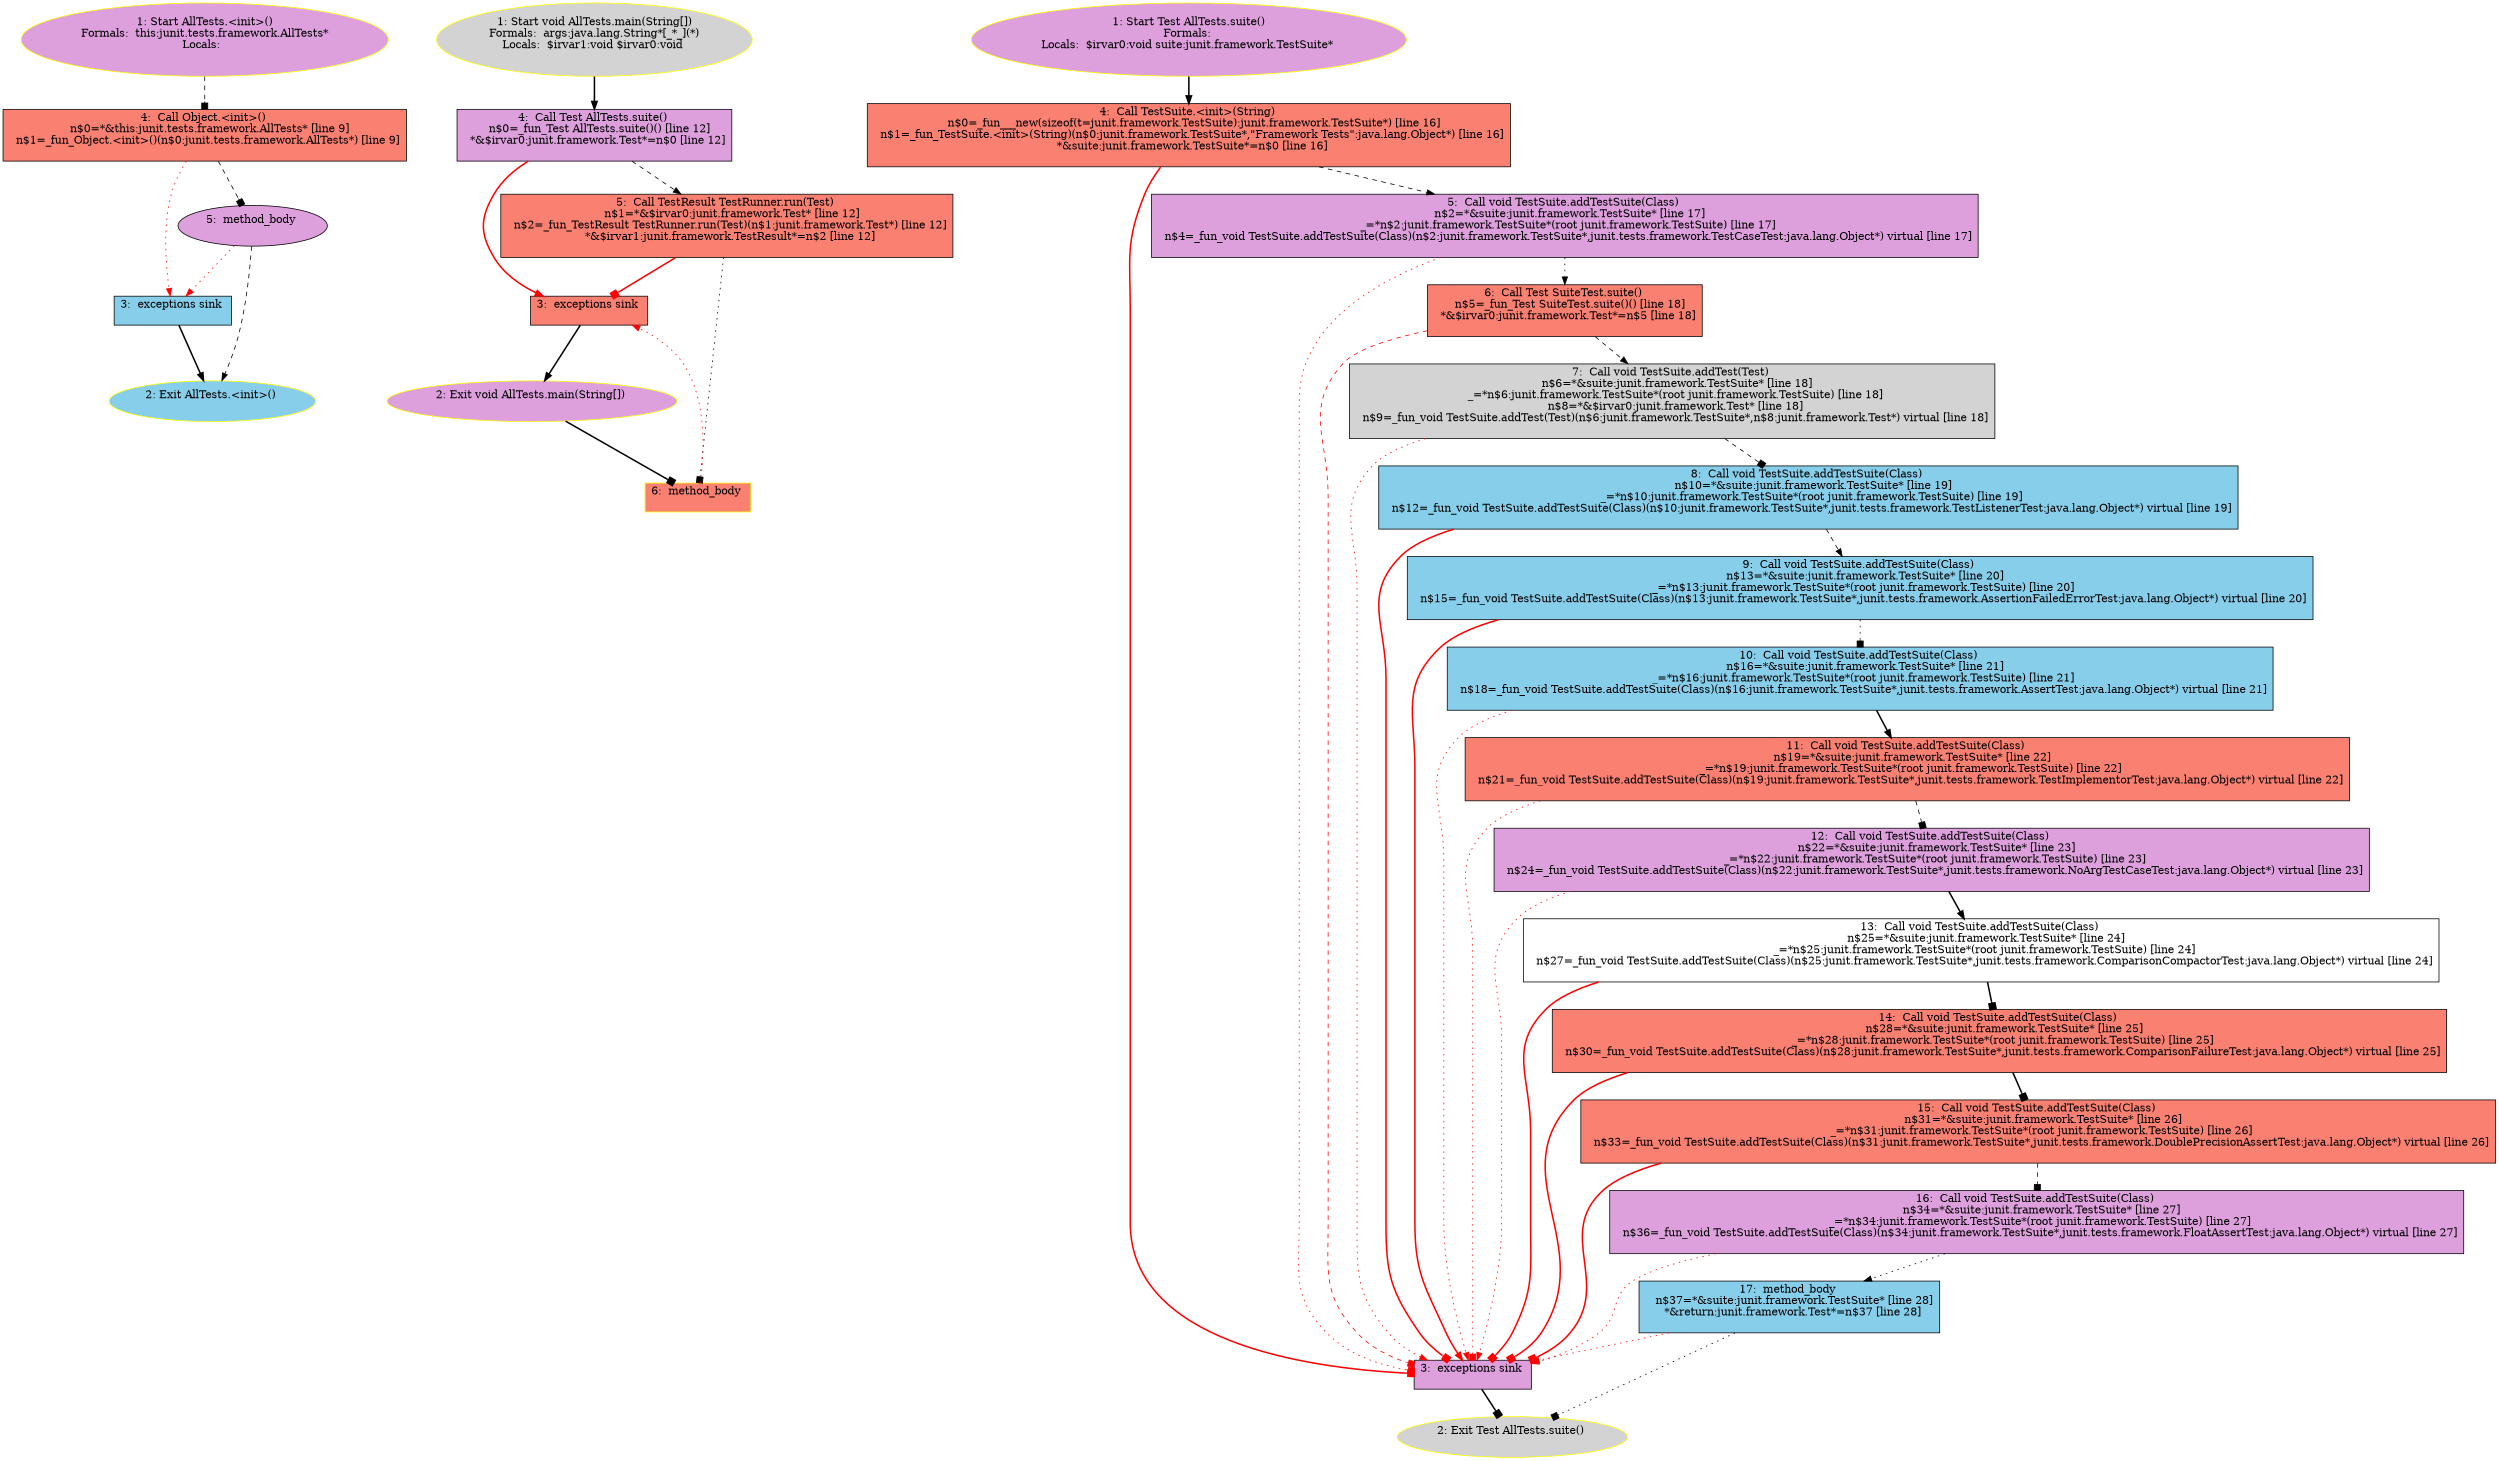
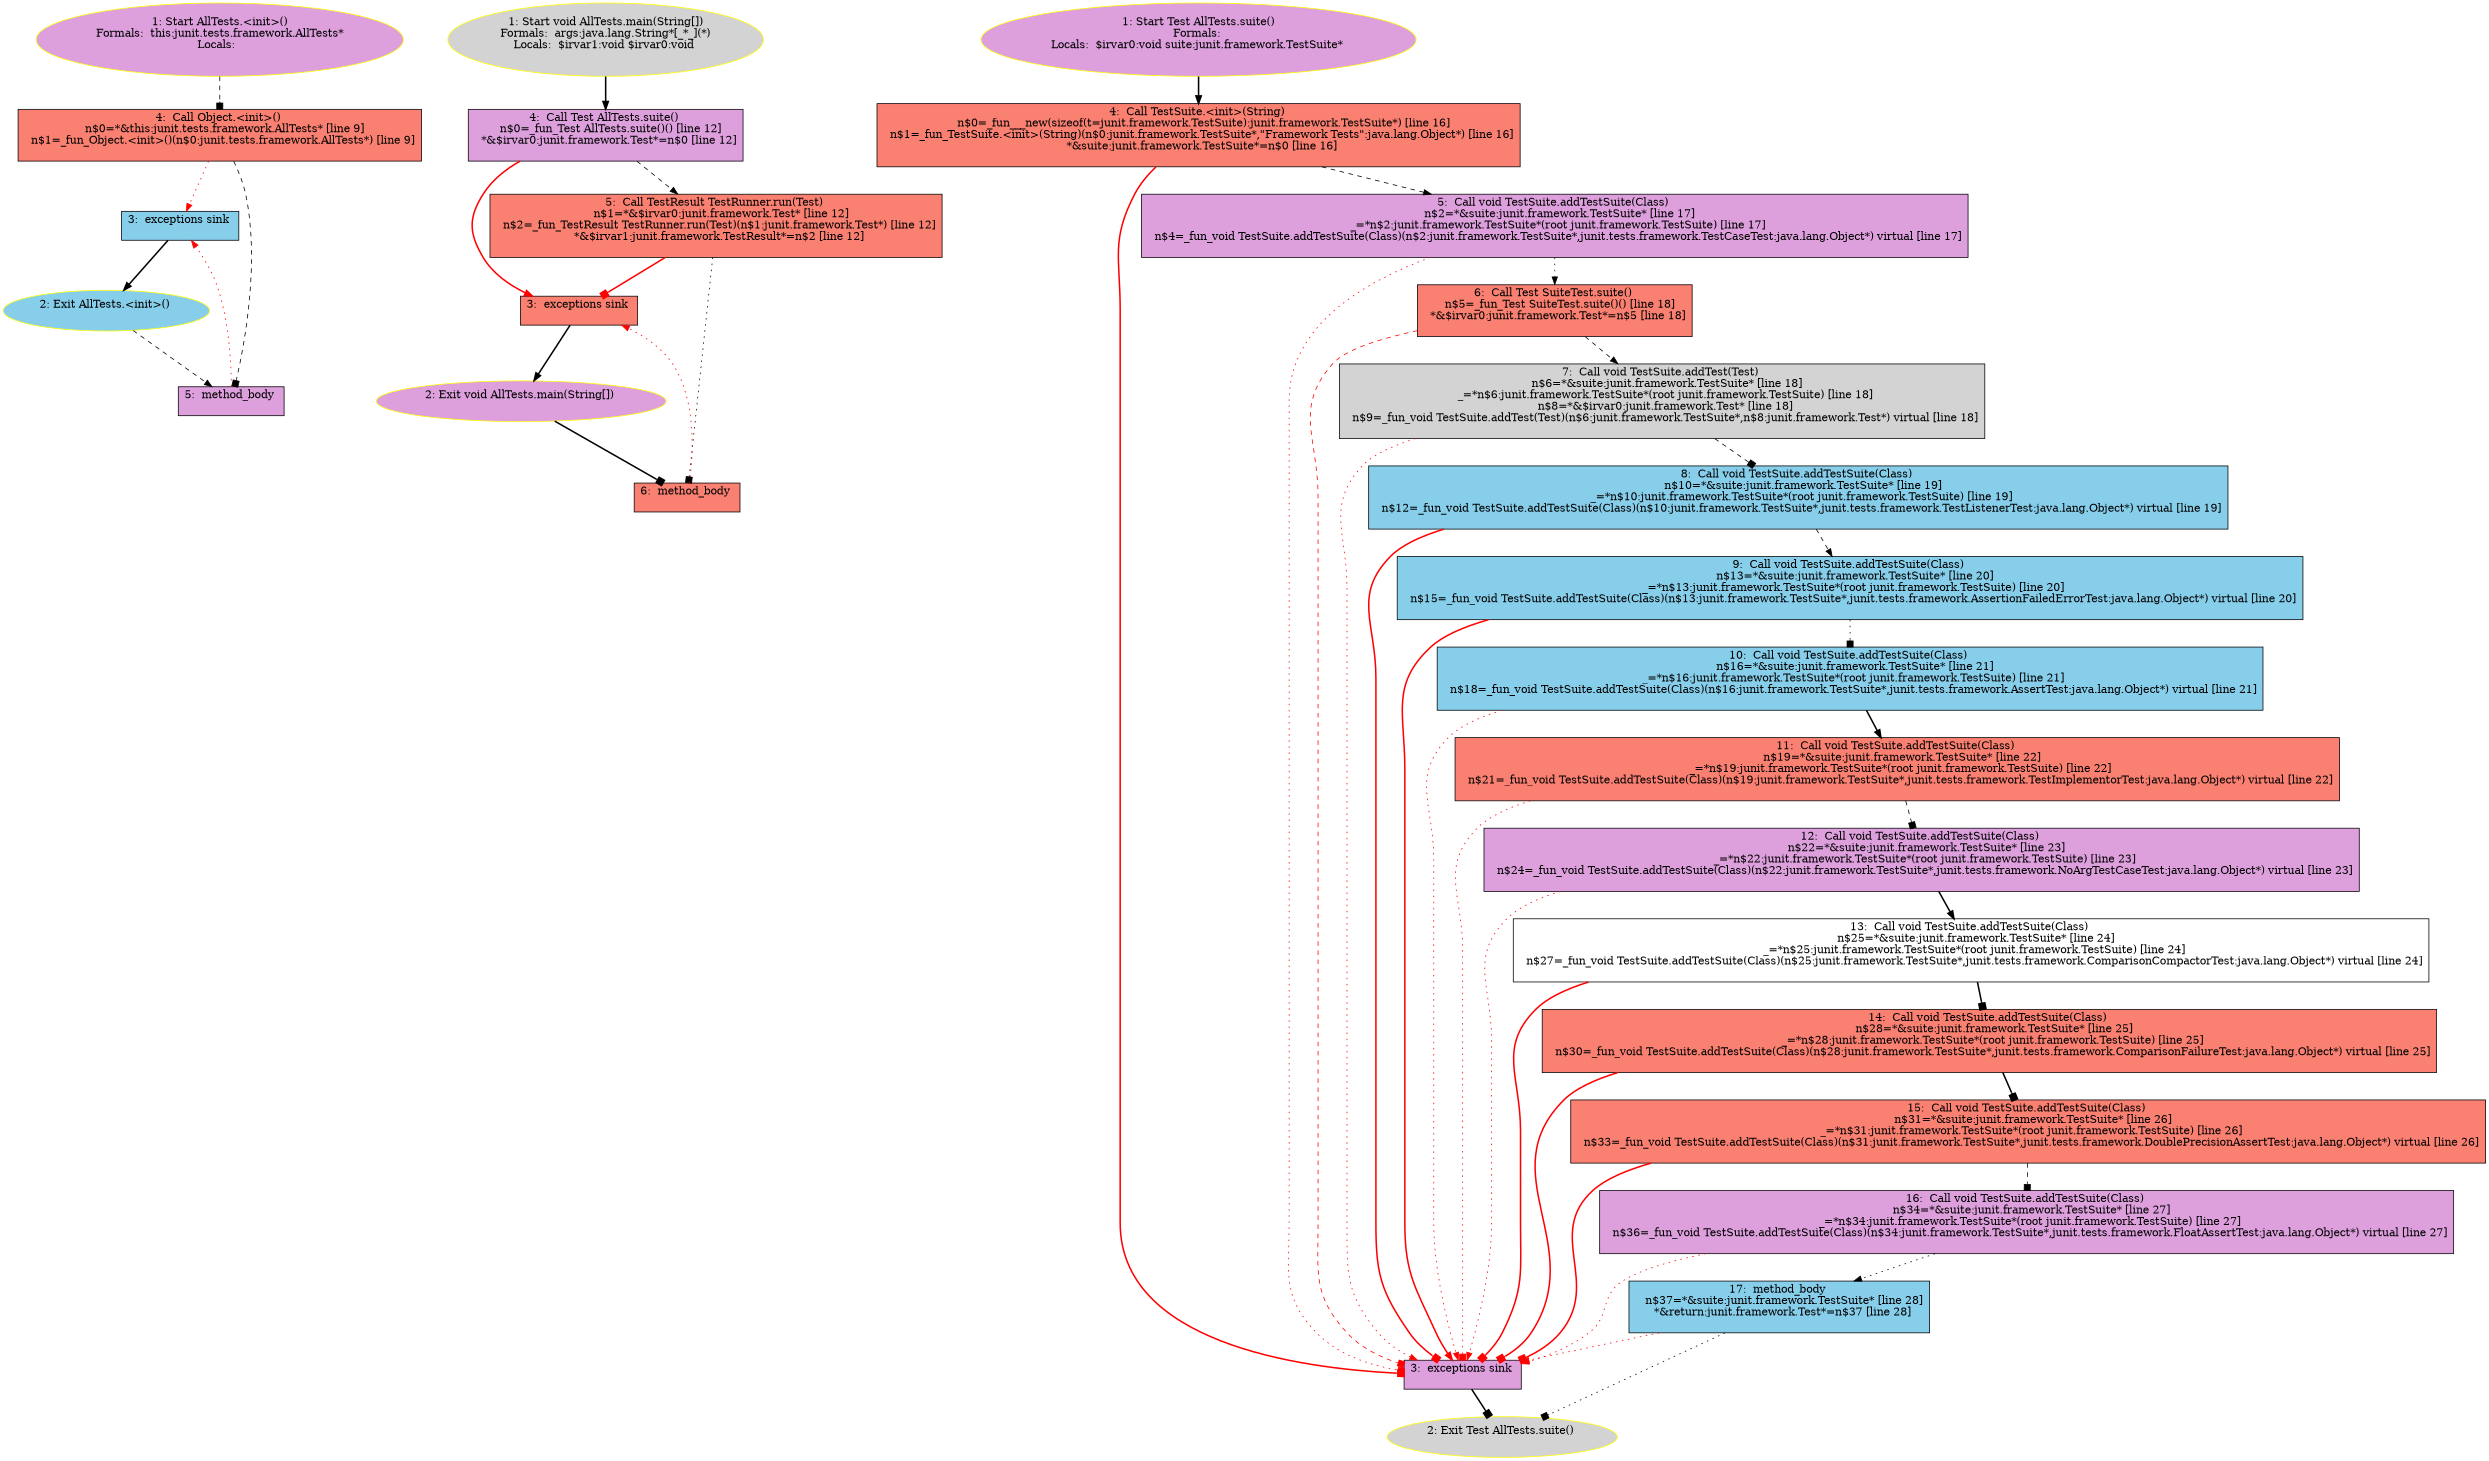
(253, 226) -> (231, 401)
(244, 311) -> (169, 356)
(698, 498) -> (687, 498)
